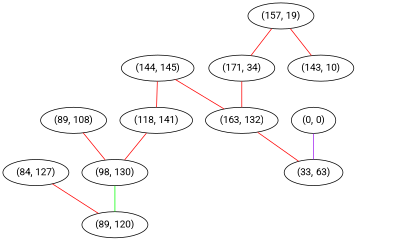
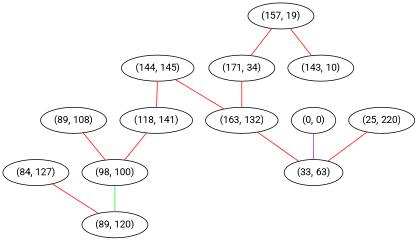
none -> (382, 120)
(115, 173) -> (115, 173)
